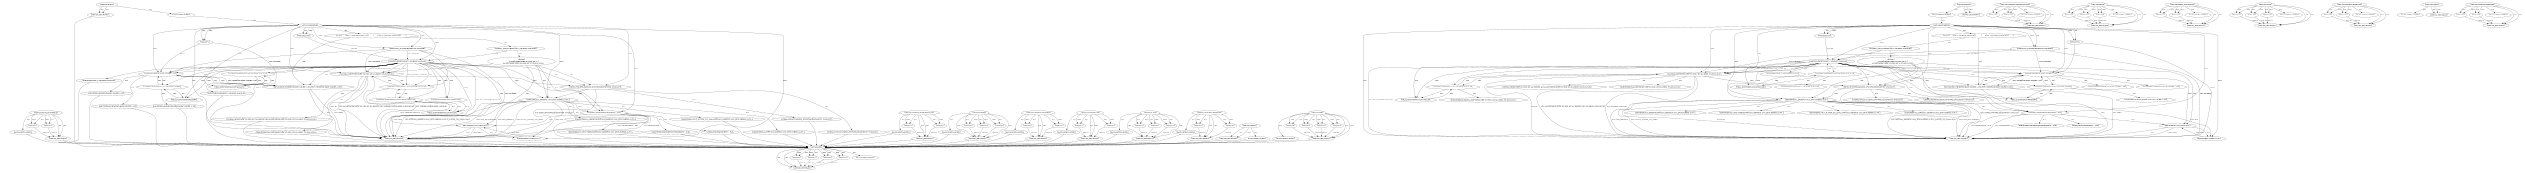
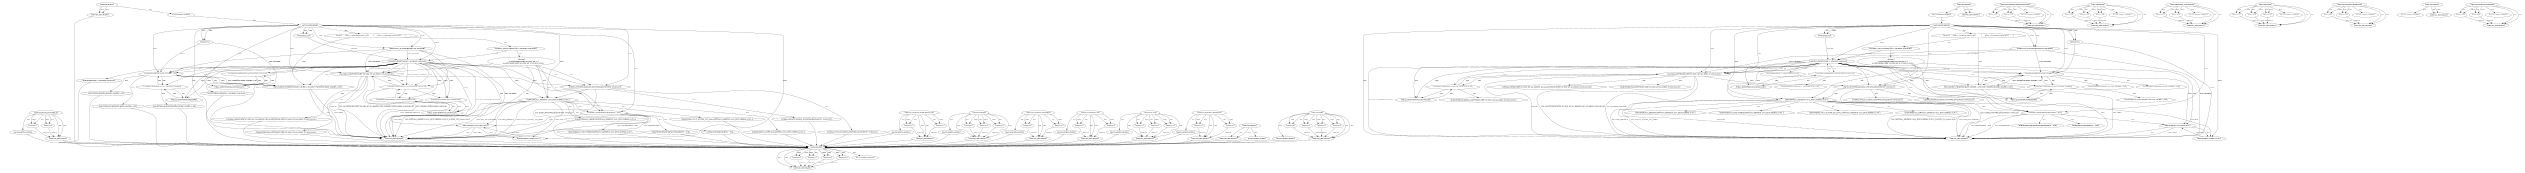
none -> (426, 93)
